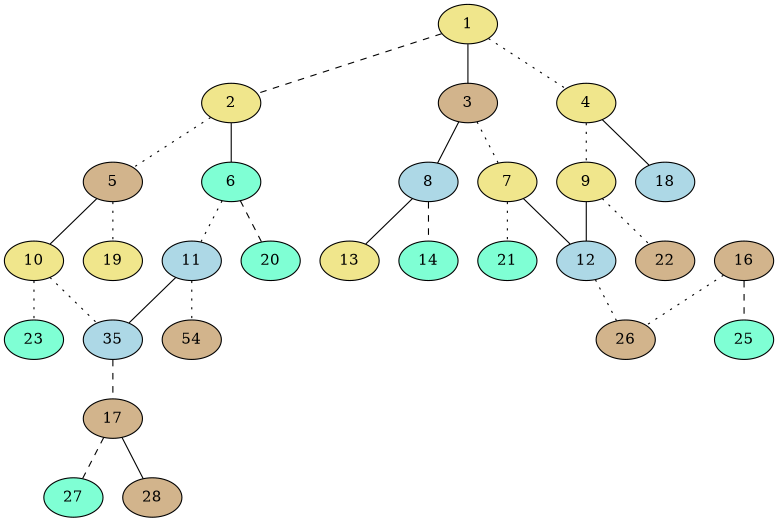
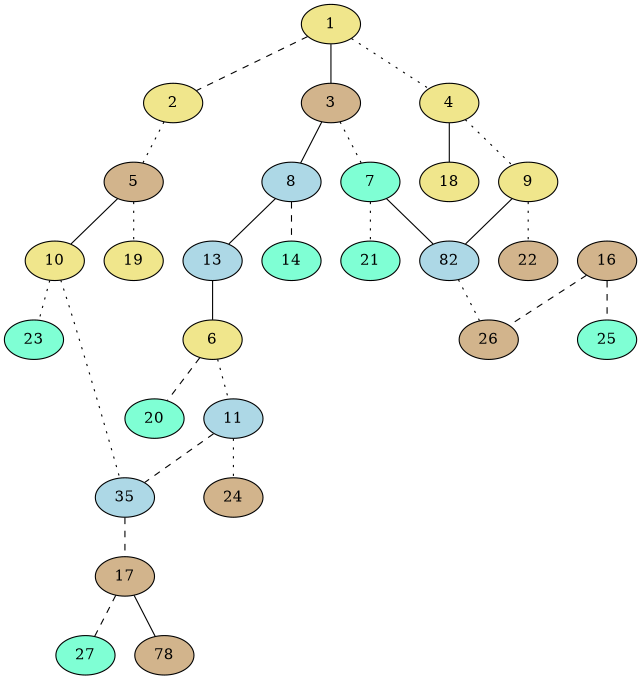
(231, 143) -> (213, 300)
(231, 182) -> (213, 340)
(507, 182) -> (370, 182)
(665, 182) -> (449, 182)
(350, 261) -> (213, 261)
(586, 261) -> (449, 261)
(152, 300) -> (179, 458)
(685, 300) -> (548, 300)
(192, 340) -> (233, 498)
(152, 498) -> (164, 655)
